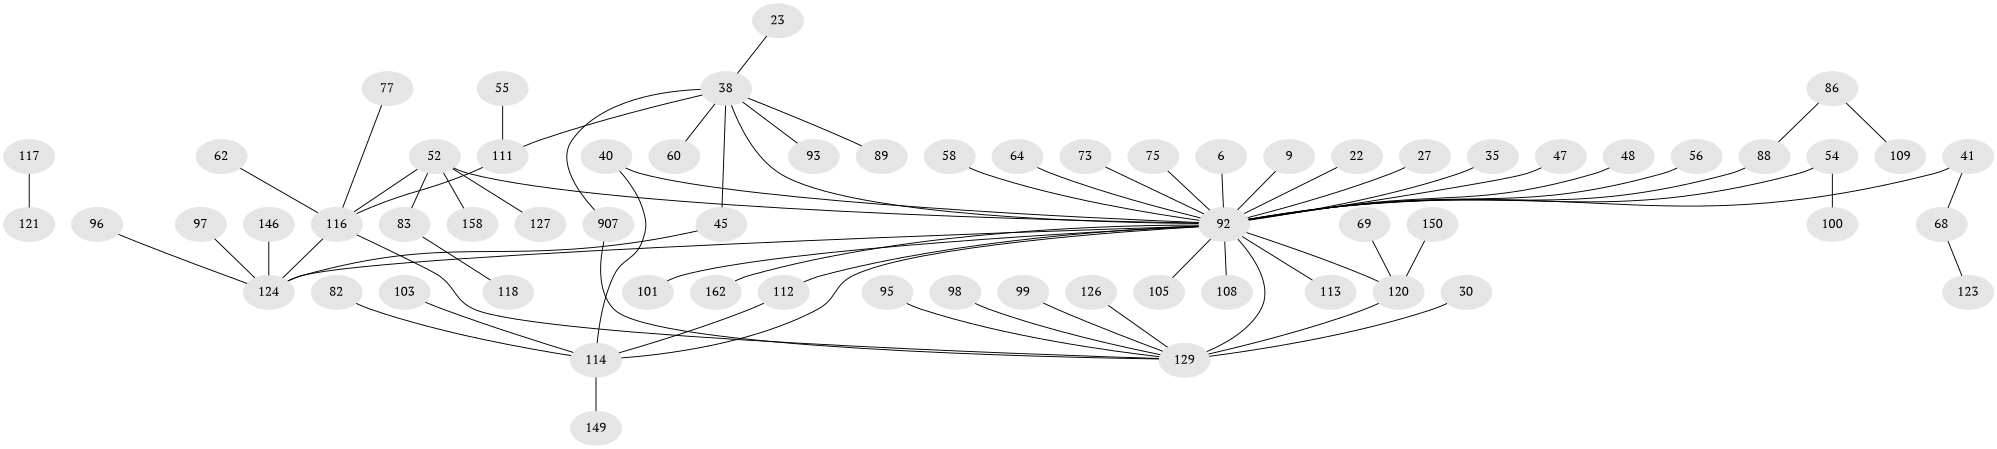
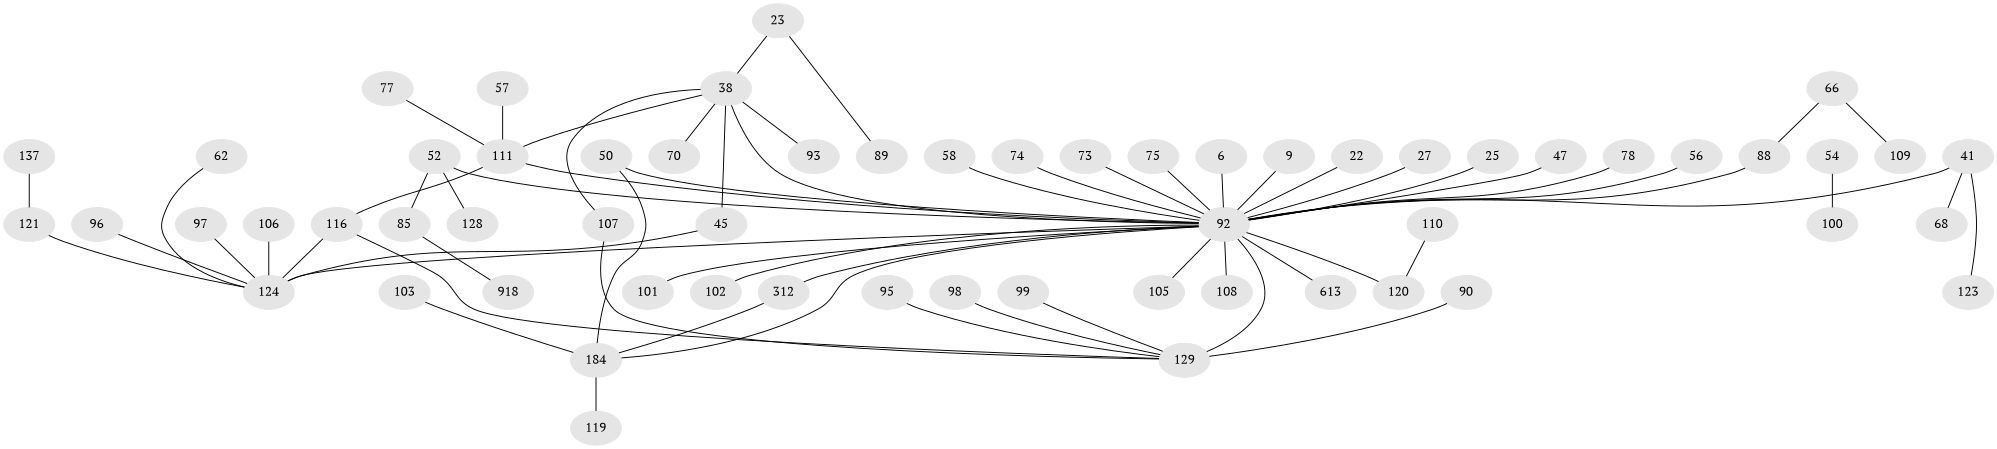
(503, 89) -> (503, 89)
(1832, 89) -> (1832, 89)
(805, 121) -> (830, 89)
(362, 156) -> (445, 123)
(29, 157) -> (29, 157)
(606, 157) -> (606, 157)
(674, 157) -> (674, 157)
(1018, 157) -> (1018, 157)
(1493, 157) -> (1493, 157)
(1629, 157) -> (1629, 157)
(279, 190) -> (168, 242)
(386, 191) -> none
(1646, 199) -> (861, 205)
(269, 224) -> (269, 224)
(405, 224) -> (405, 224)
(472, 224) -> (472, 224)
(540, 224) -> none
(608, 224) -> (608, 224)
(1365, 224) -> none
(1433, 224) -> (1433, 224)
(1955, 258) -> (1977, 224)
none -> (145, 266)
(337, 292) -> none
(508, 292) -> (508, 292)
(716, 292) -> (716, 292)
(784, 292) -> (784, 292)
(1091, 292) -> none
(1331, 292) -> (1331, 292)
(1466, 292) -> (1466, 292)
(1295, 332) -> none
(596, 360) -> (596, 360)
(596, 428) -> (596, 428)
